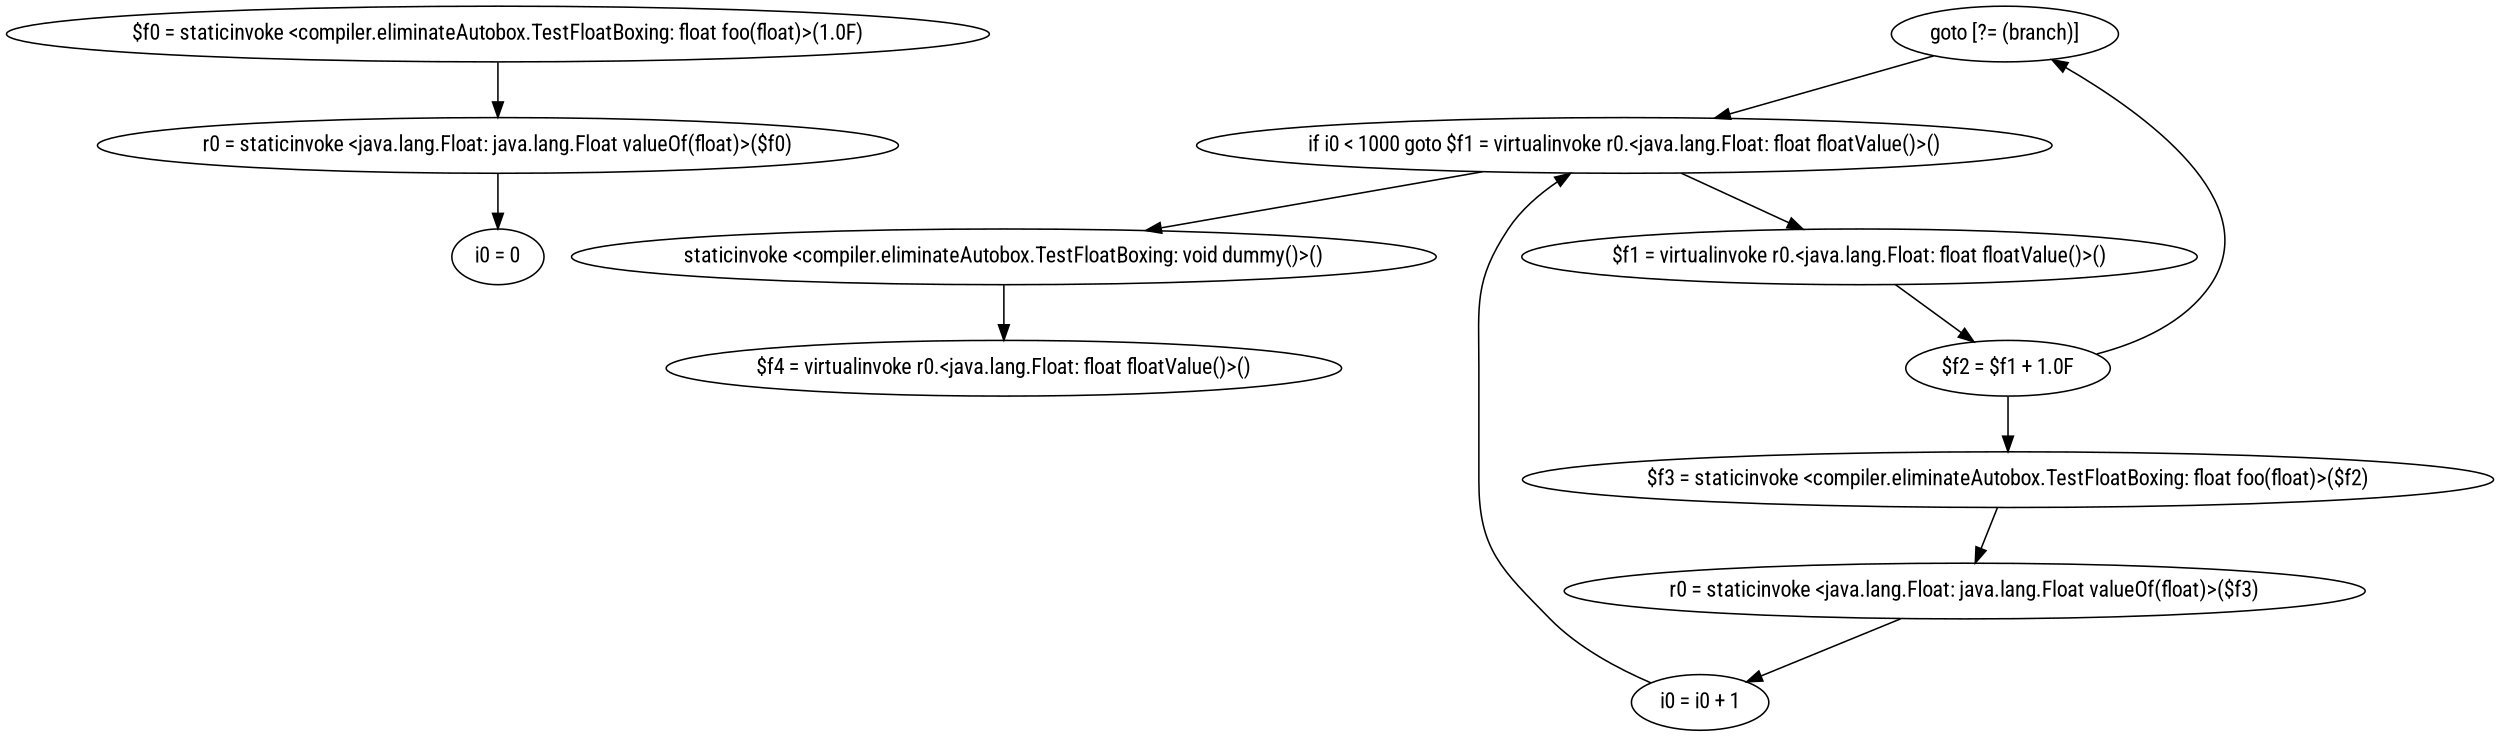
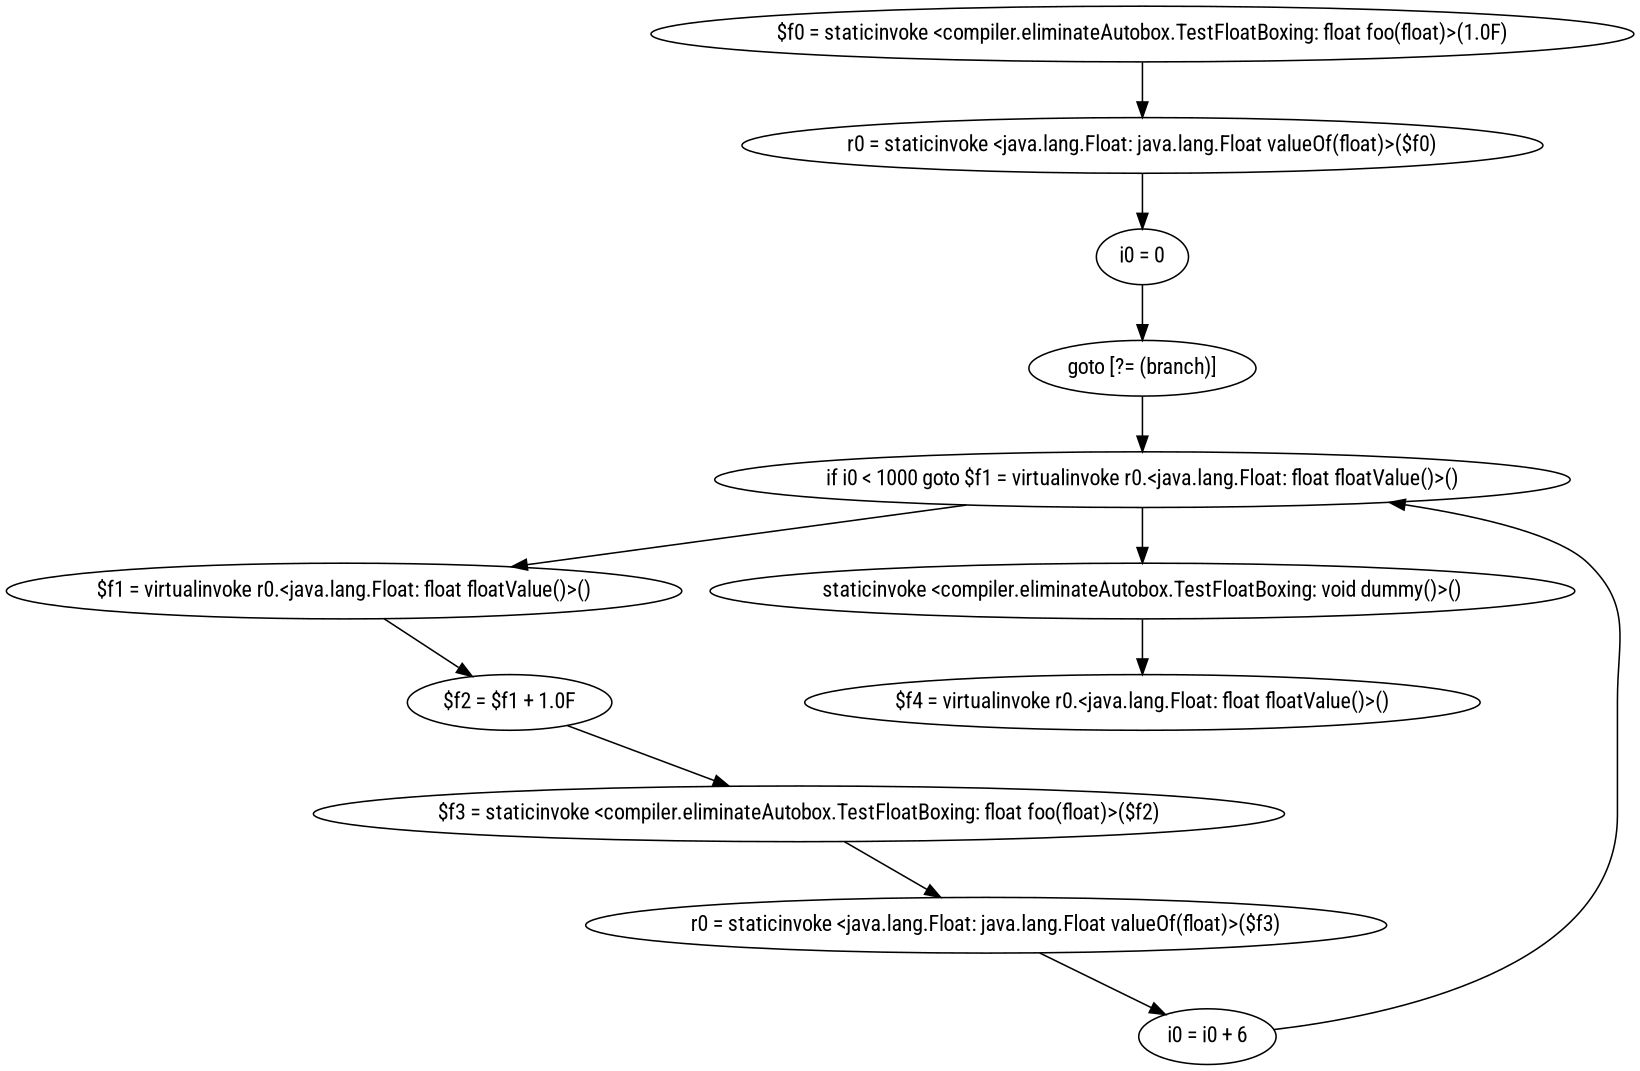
(2218, 211) -> (1142, 305)
(1700, 702) -> (1207, 1037)
